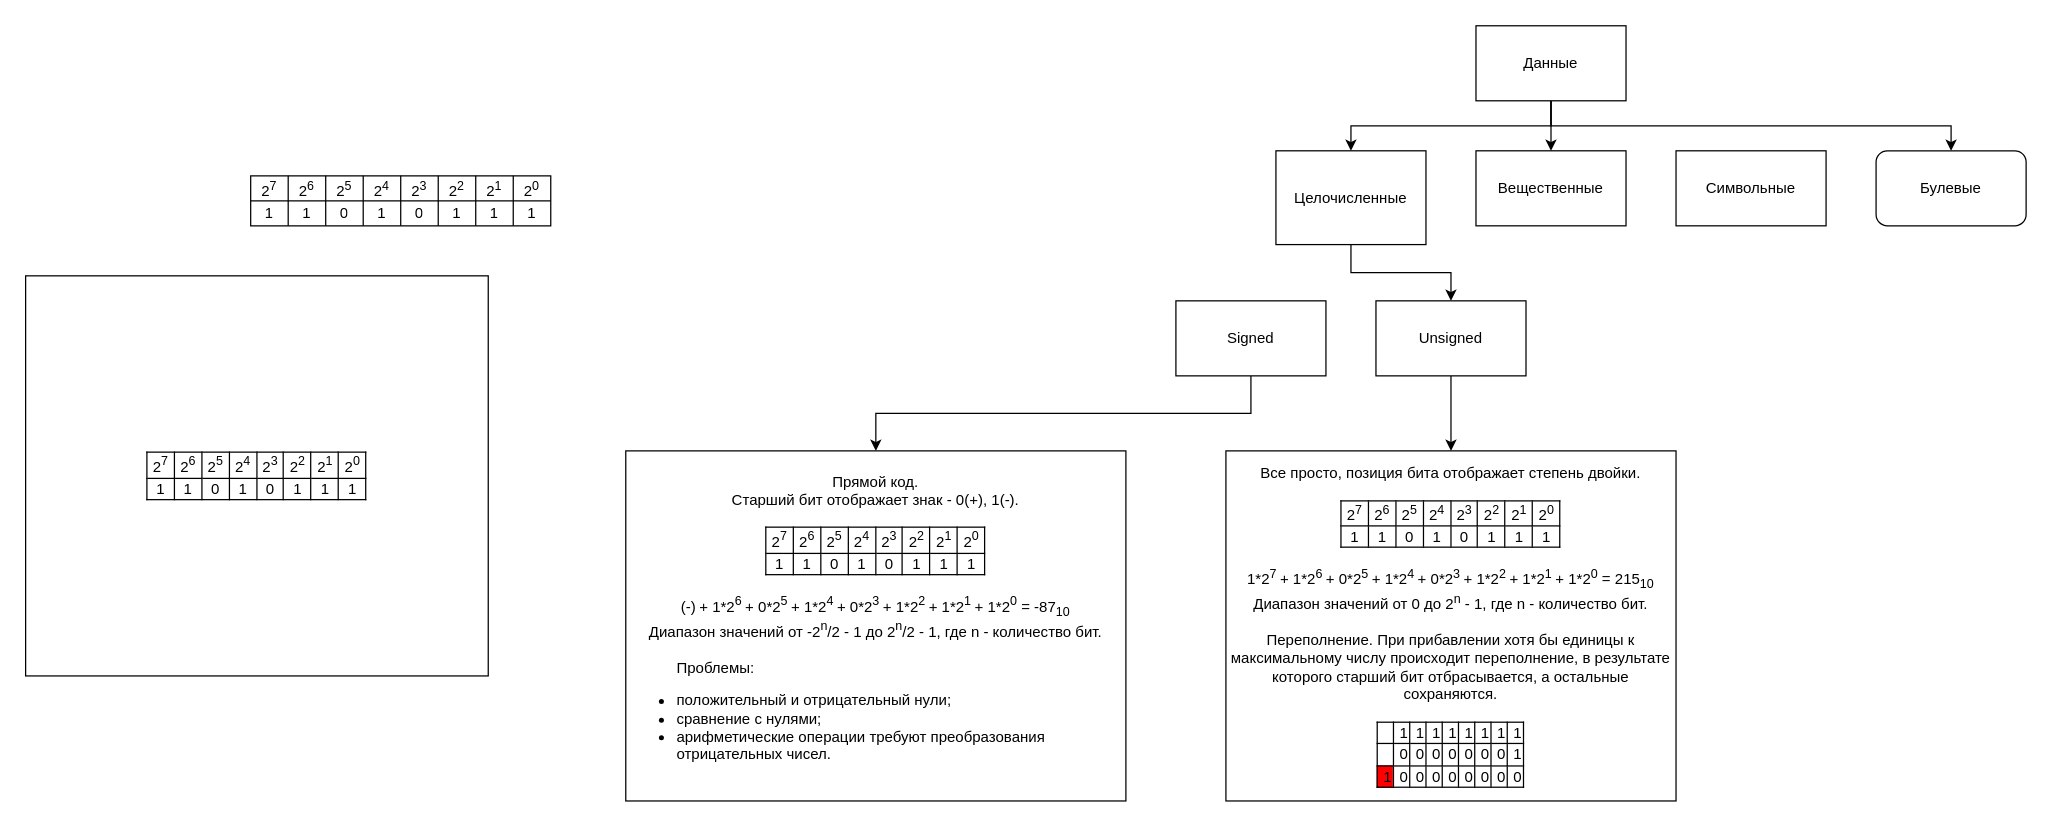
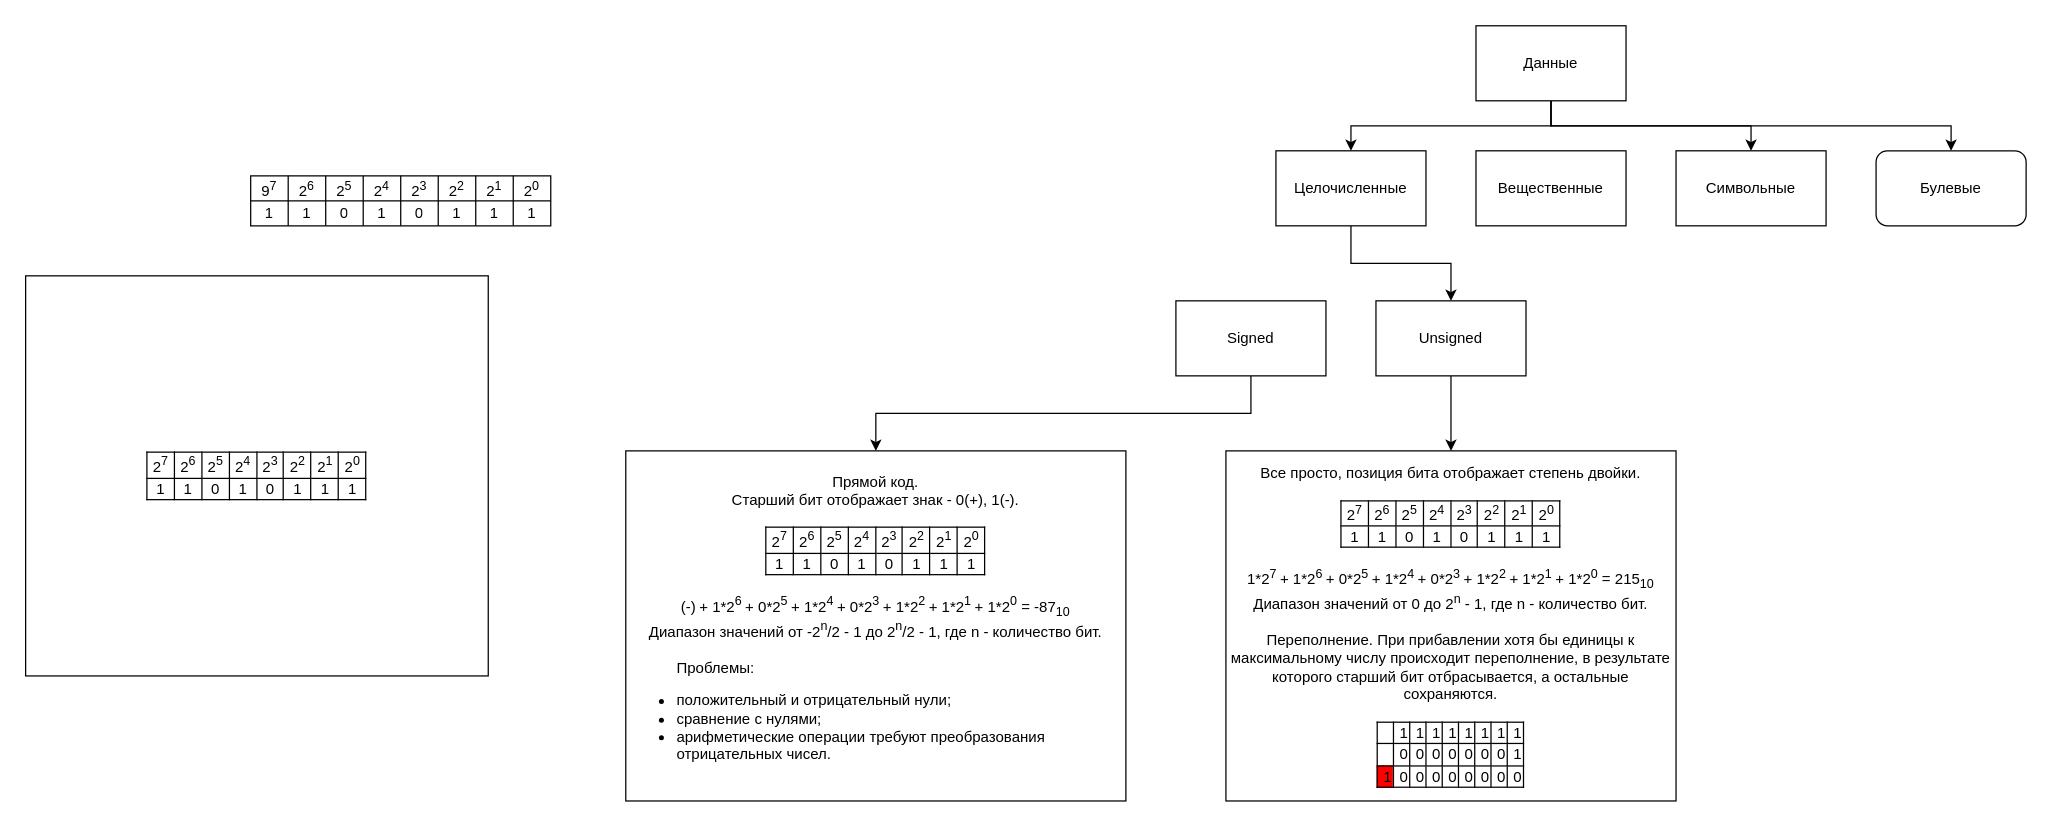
(1551, 135) -> none
none -> (1751, 135)
(269, 188) -> (269, 188)
(1351, 198) -> (1351, 188)
